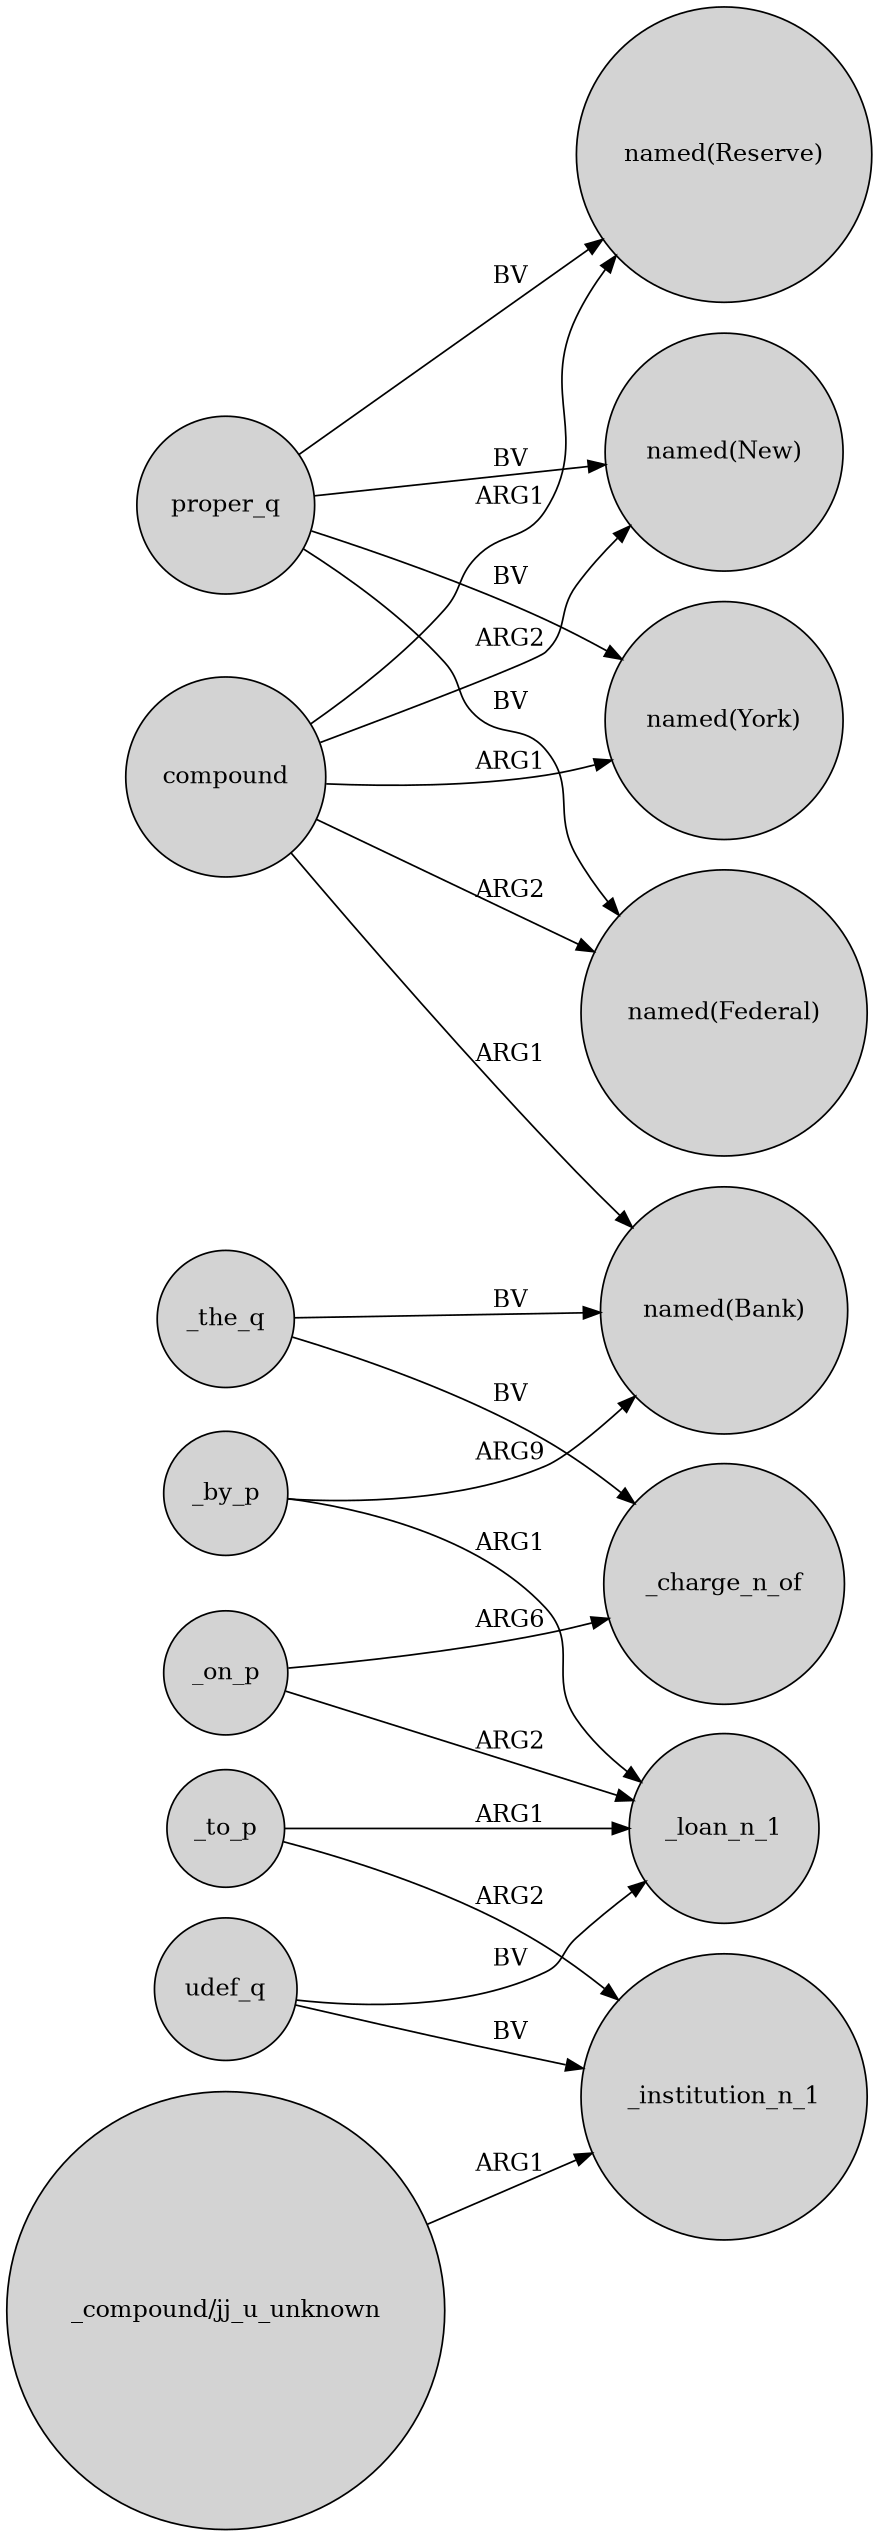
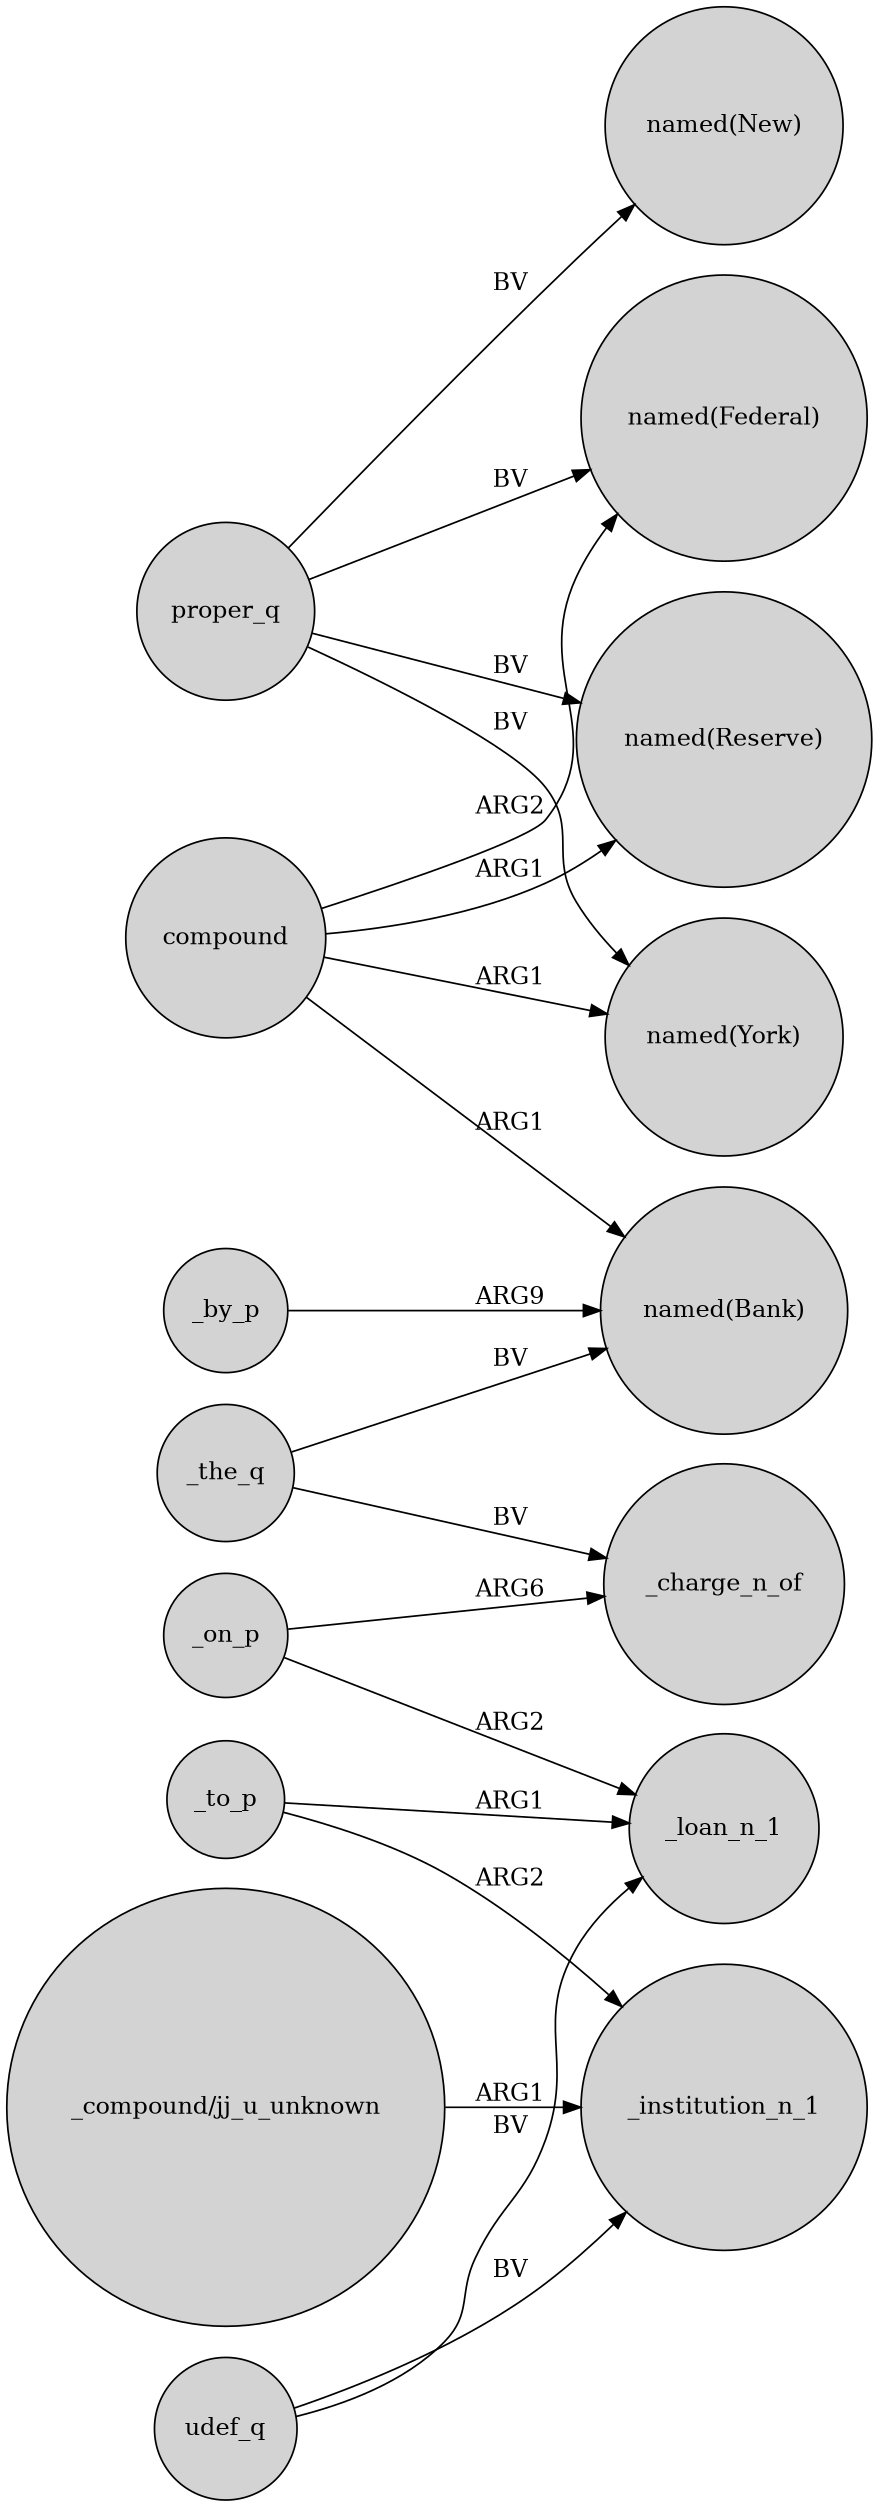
(498, 674) -> none
(510, 1577) -> none
